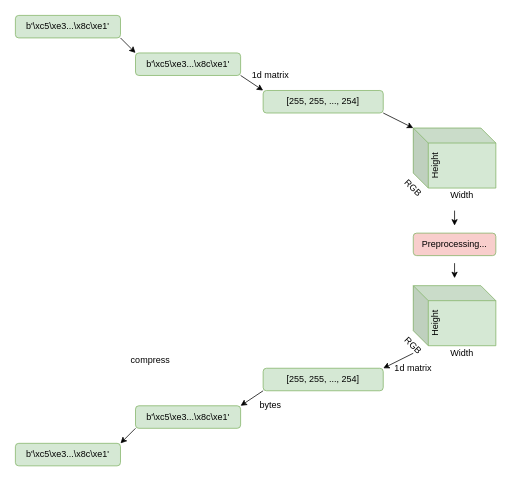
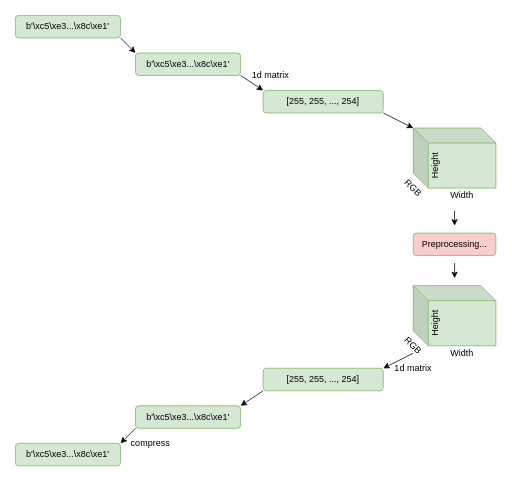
(150, 360) -> (150, 443)
(270, 405) -> none
